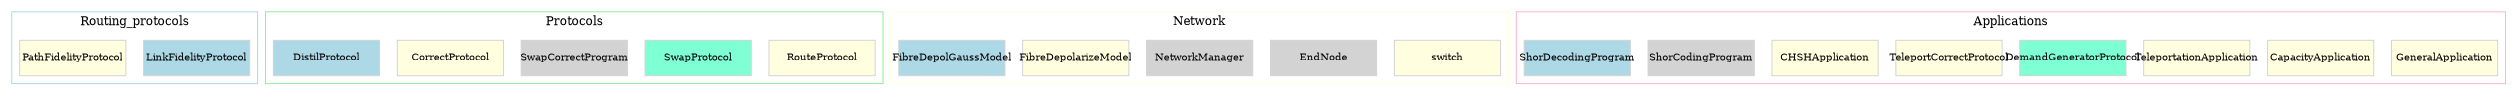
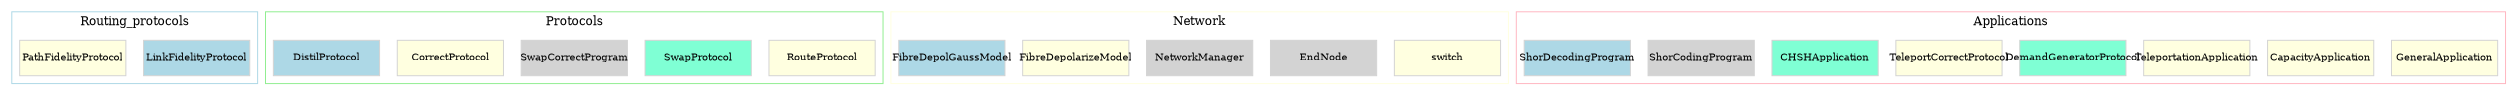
(1825, 58) -> (1825, 58)
